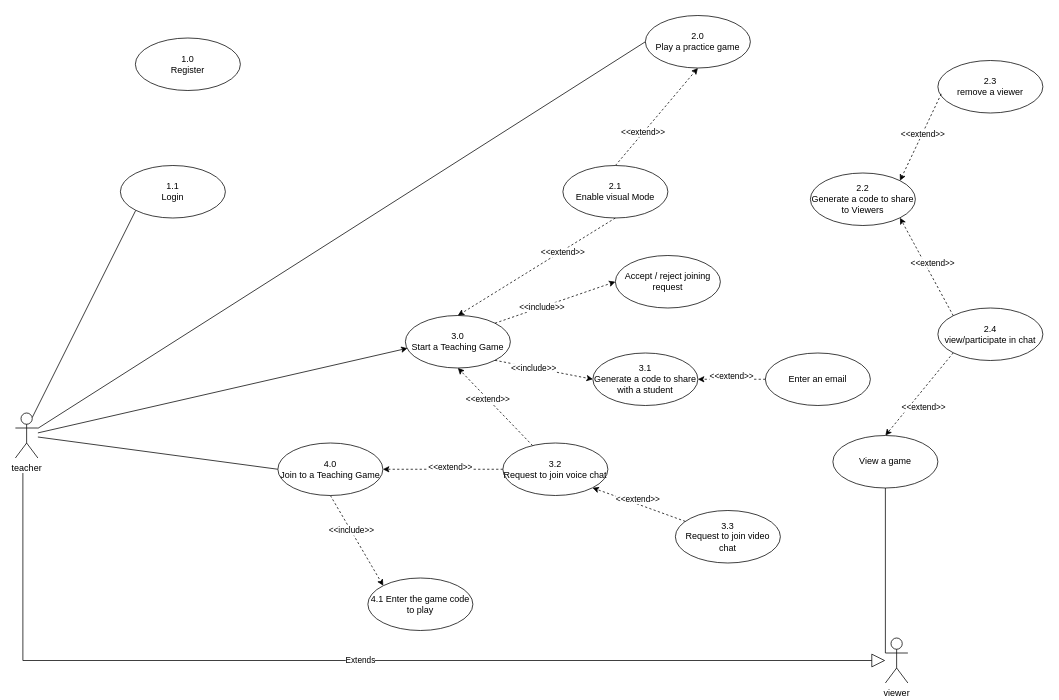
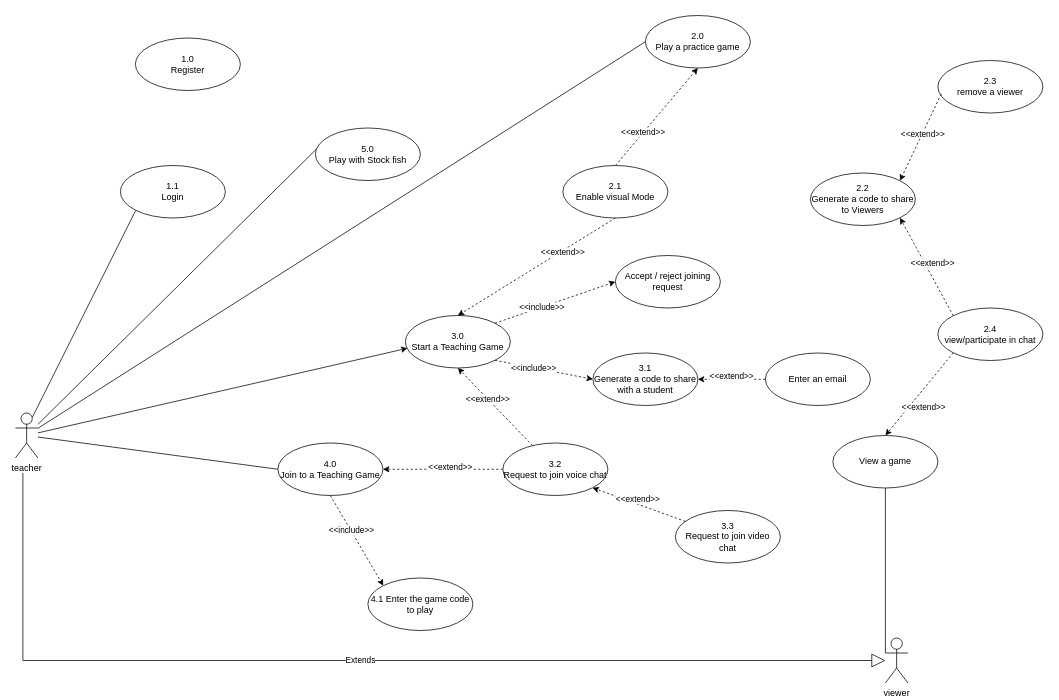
none -> (368, 154)
none -> (177, 286)
